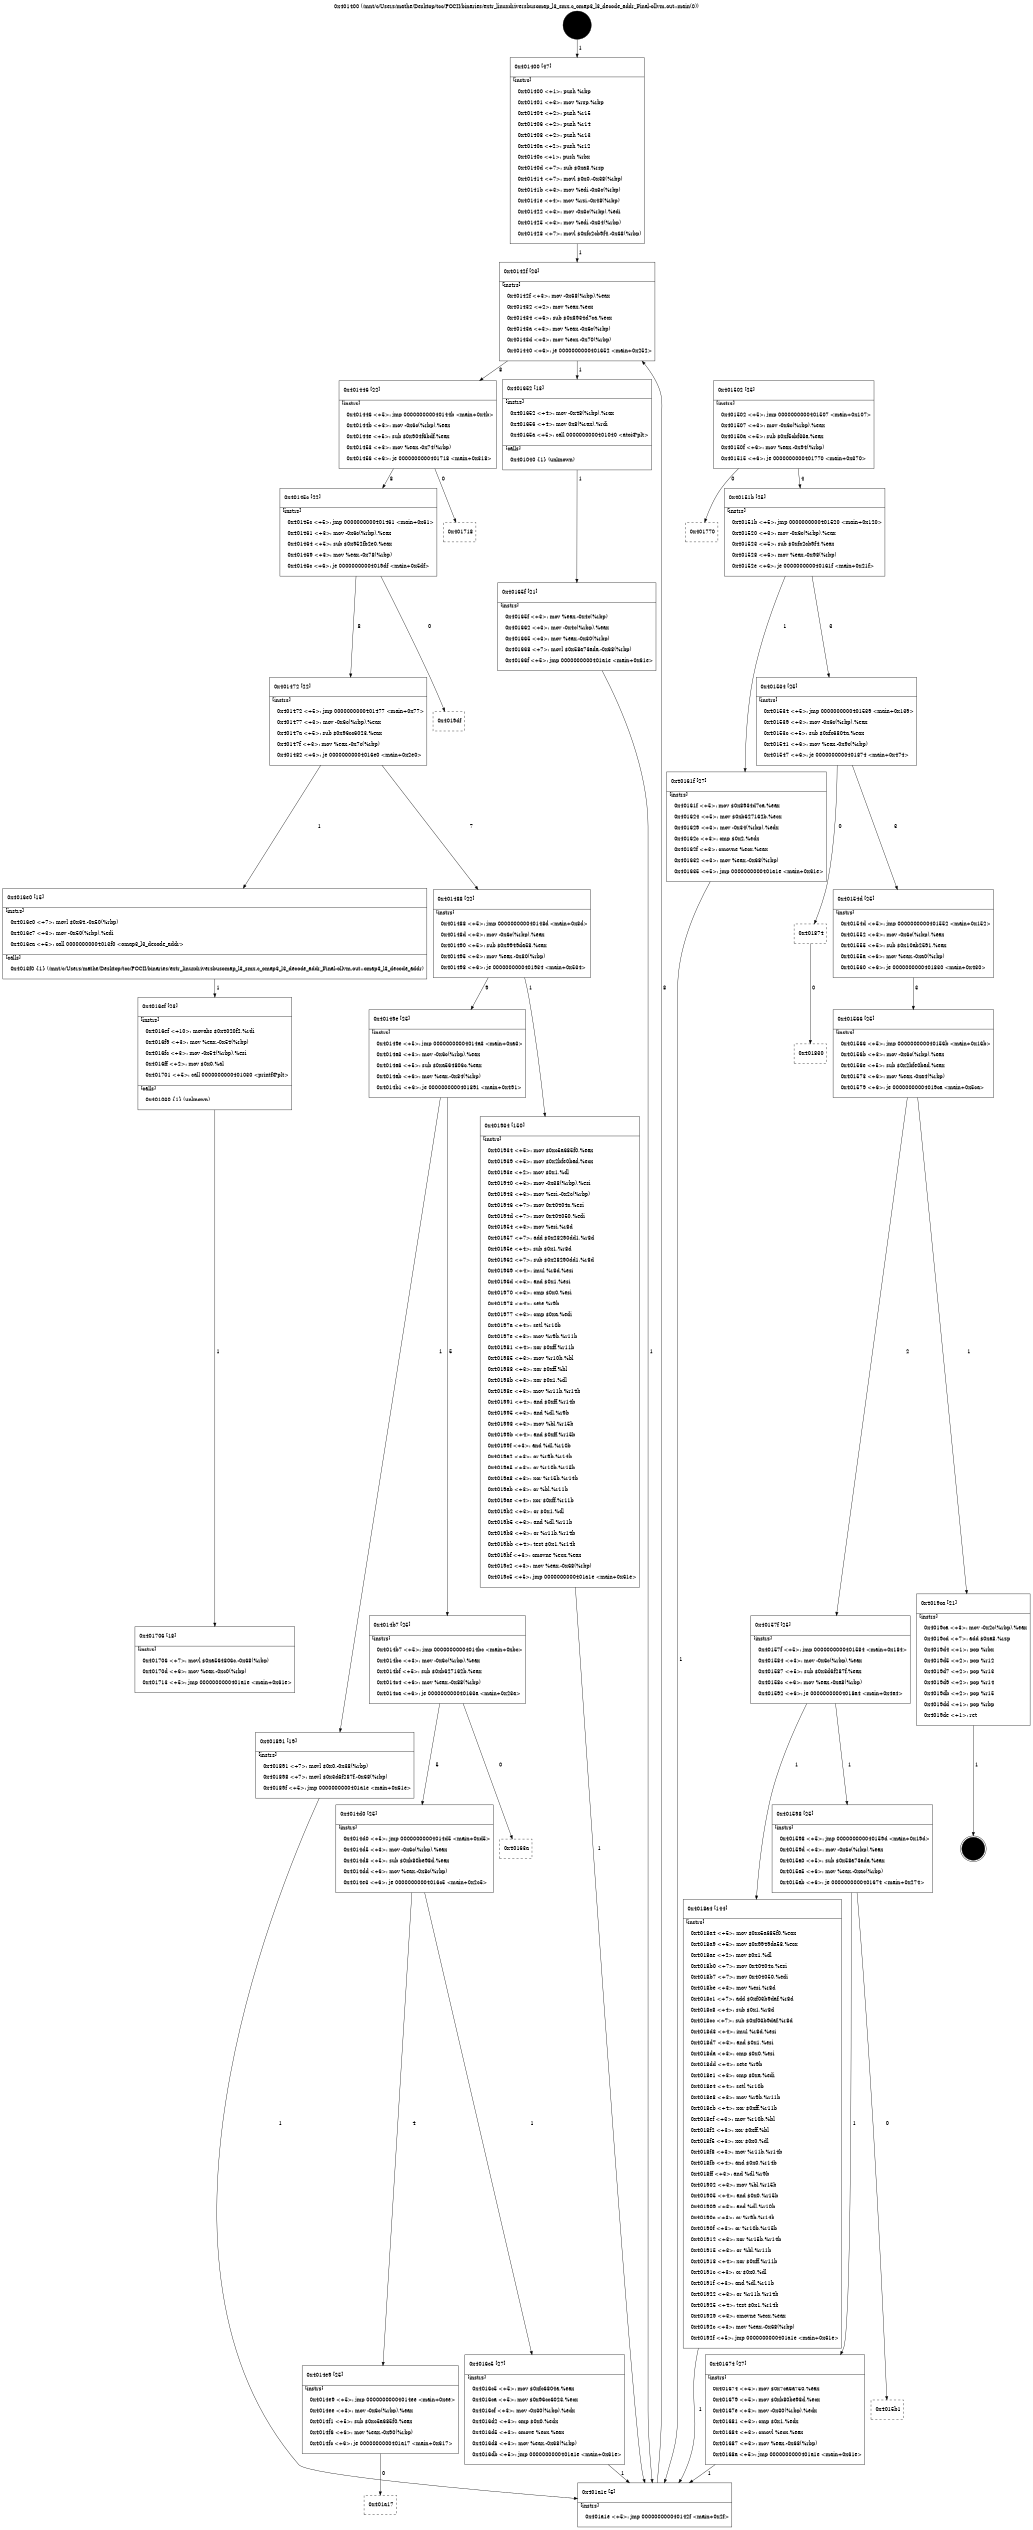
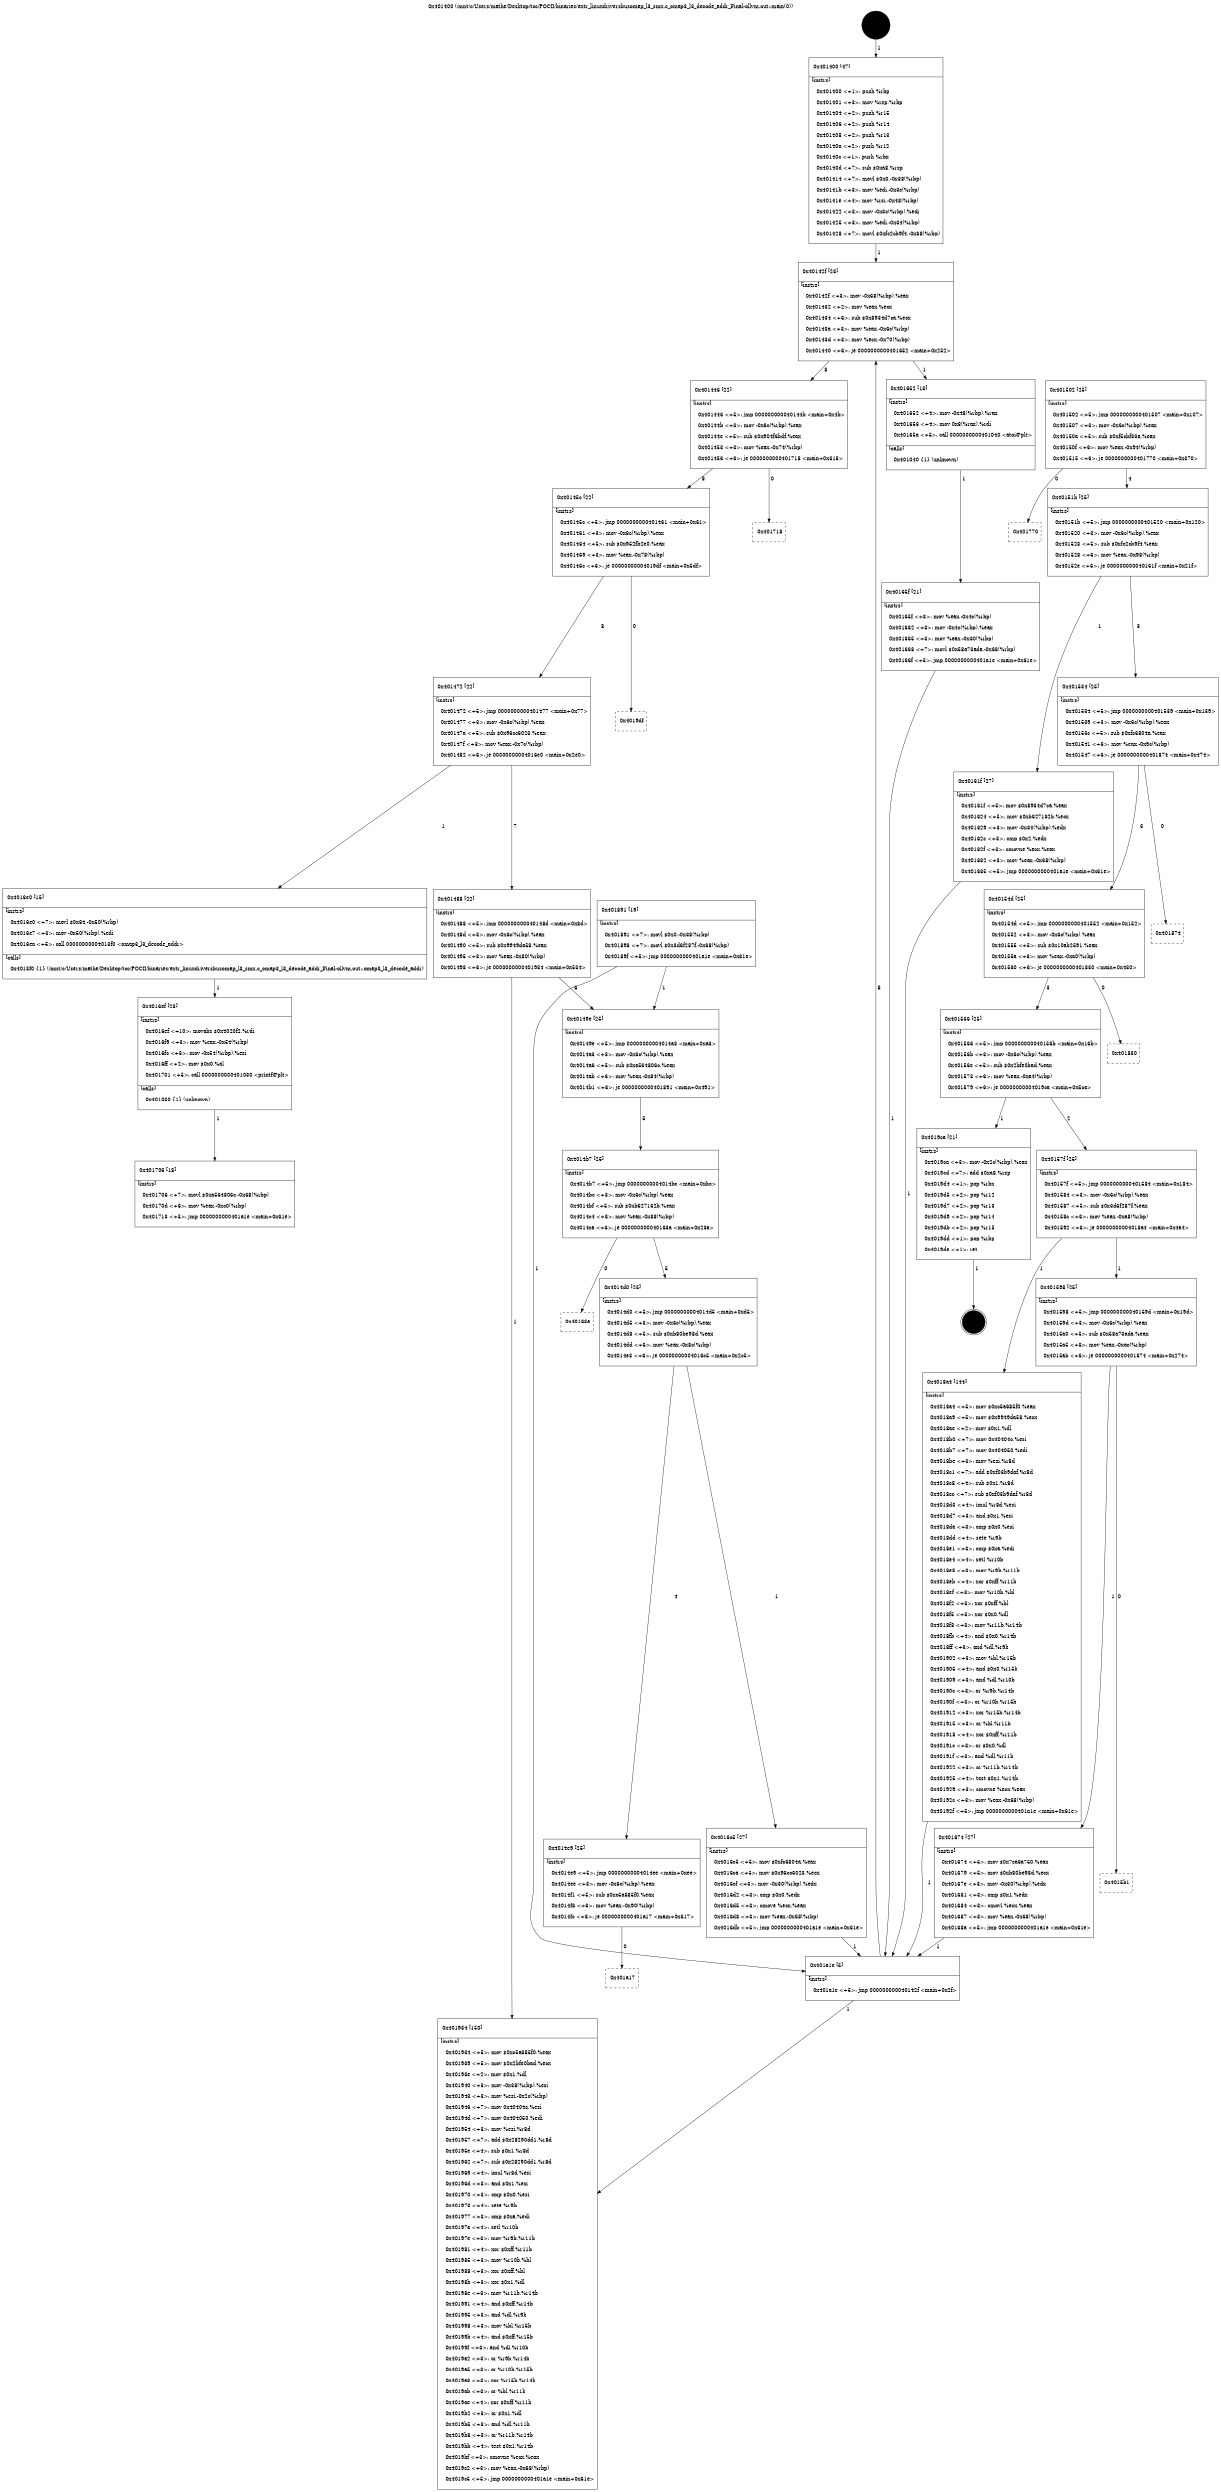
(486, 988) -> (575, 988)
(810, 992) -> (1109, 1008)
(390, 1413) -> (661, 986)
(606, 2034) -> (727, 2096)
